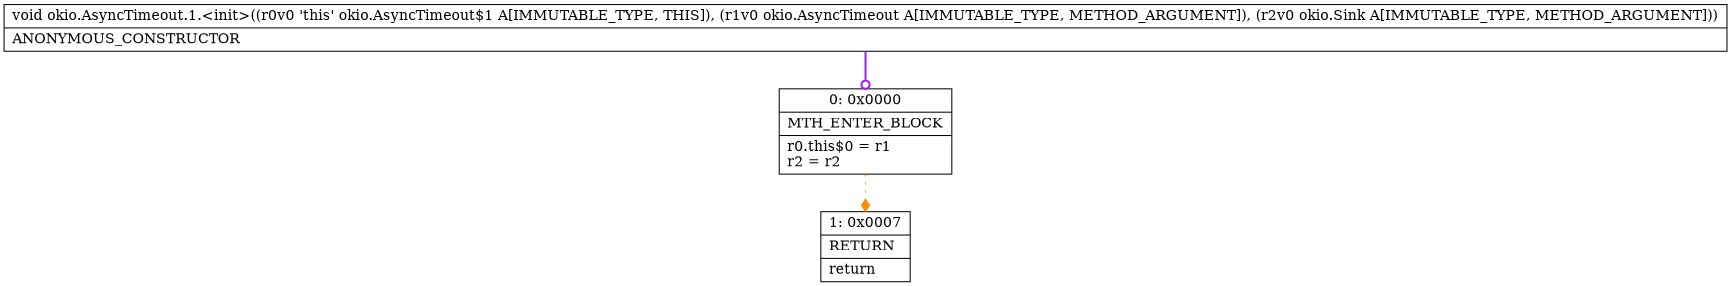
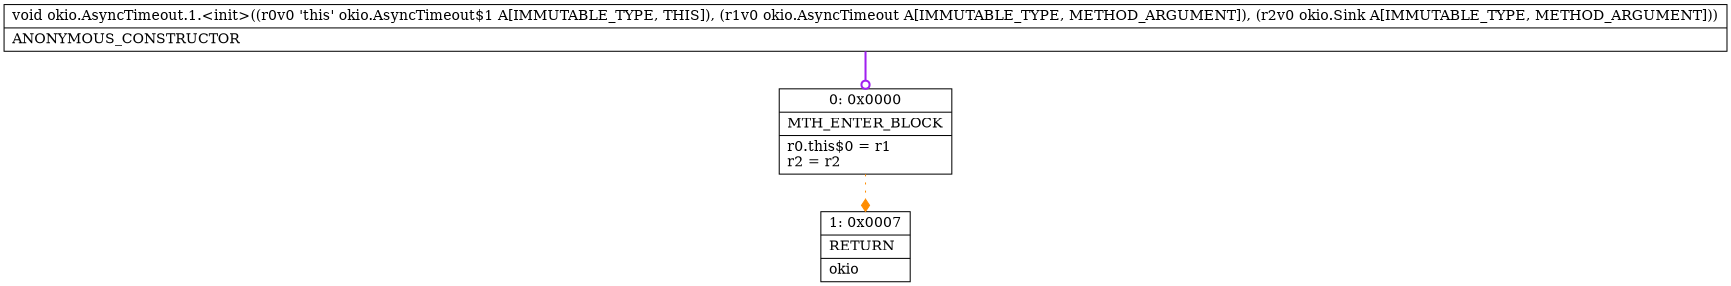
(852, 270) -> (844, 270)
